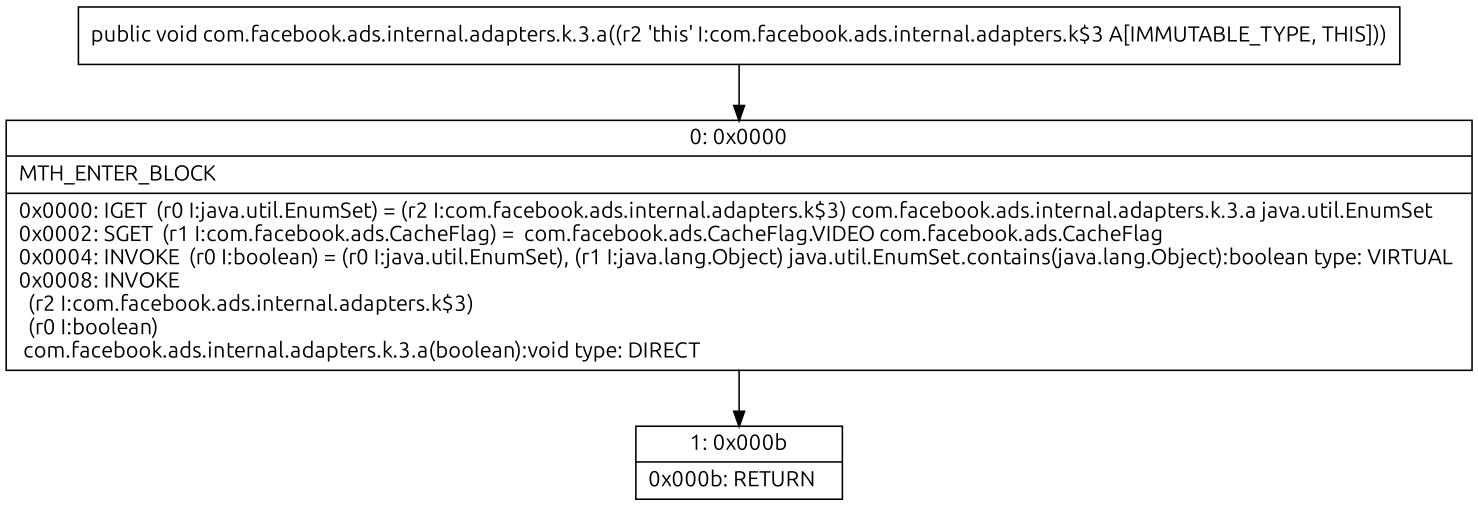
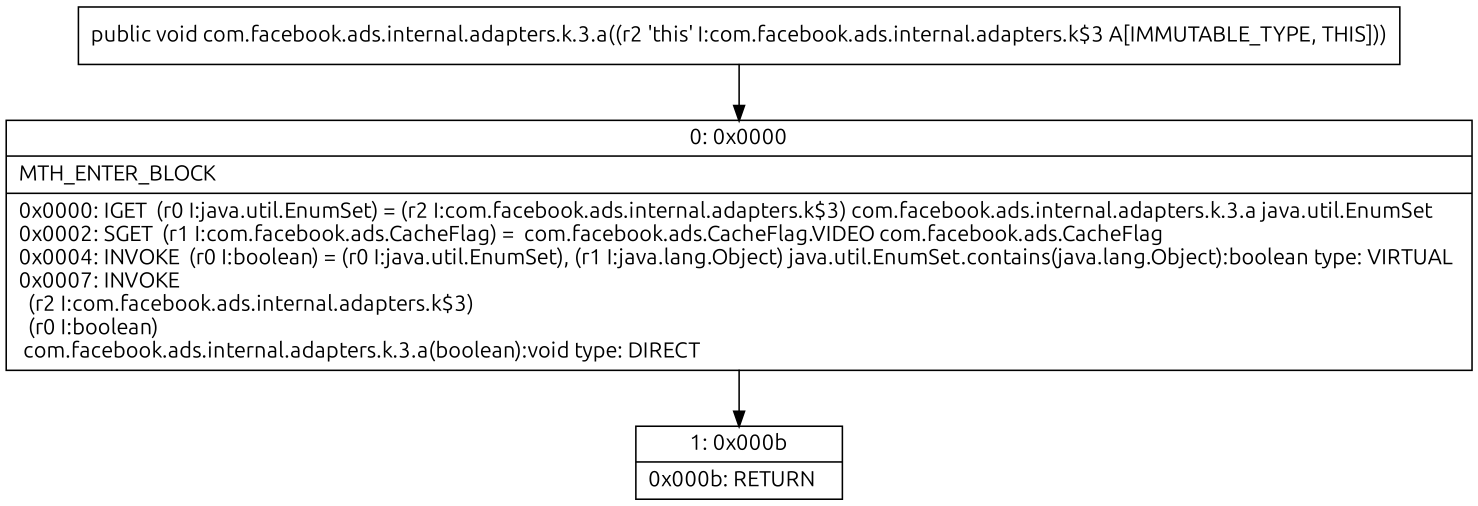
(104, 281) -> (104, 281)
